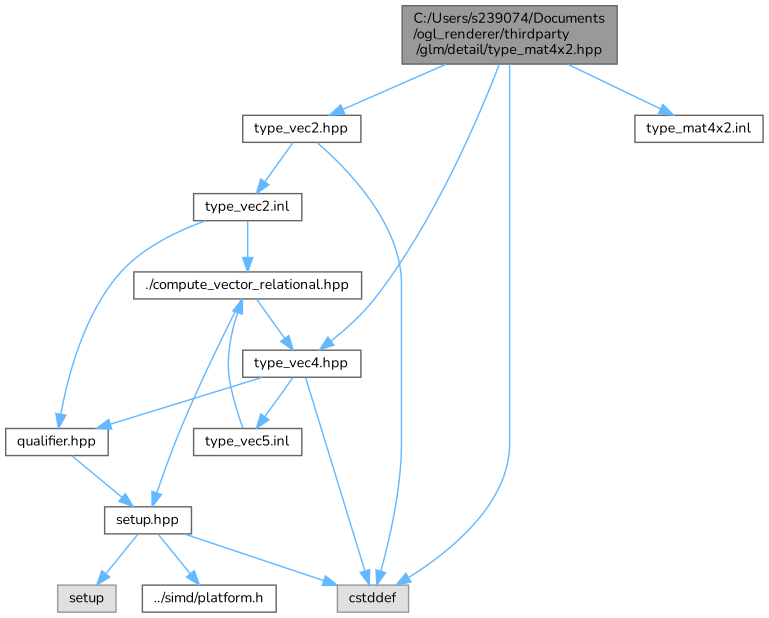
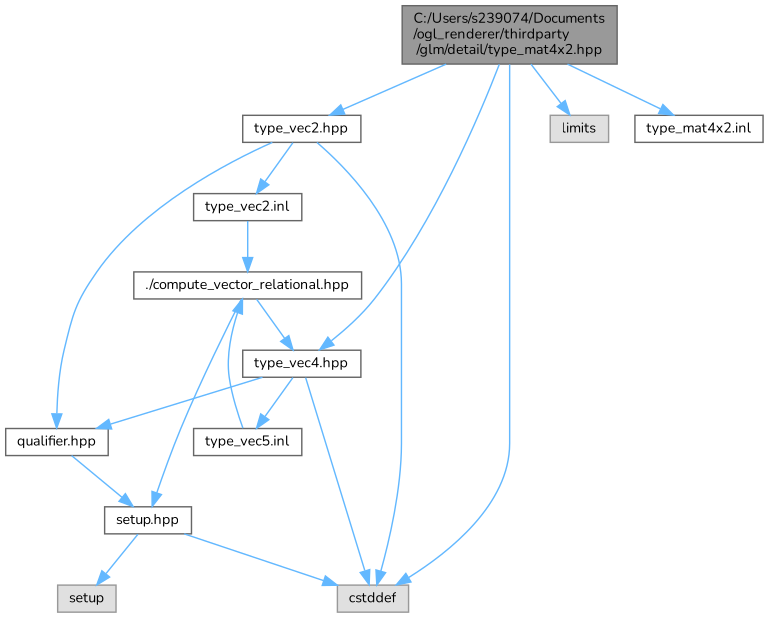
none -> (579, 129)
(104, 294) -> (119, 245)
(209, 599) -> none
